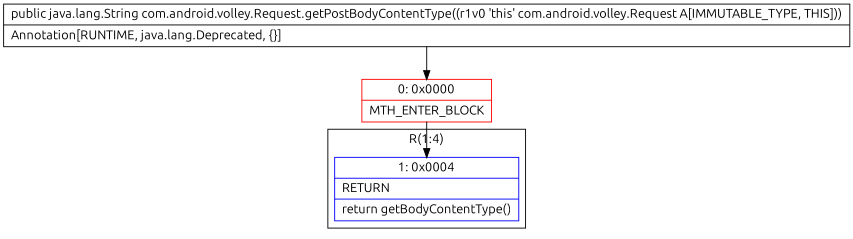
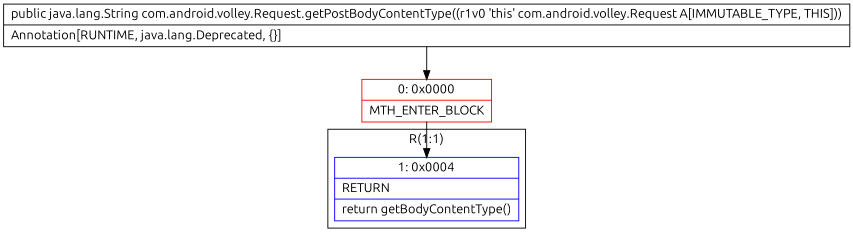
(427, 140) -> (427, 140)
